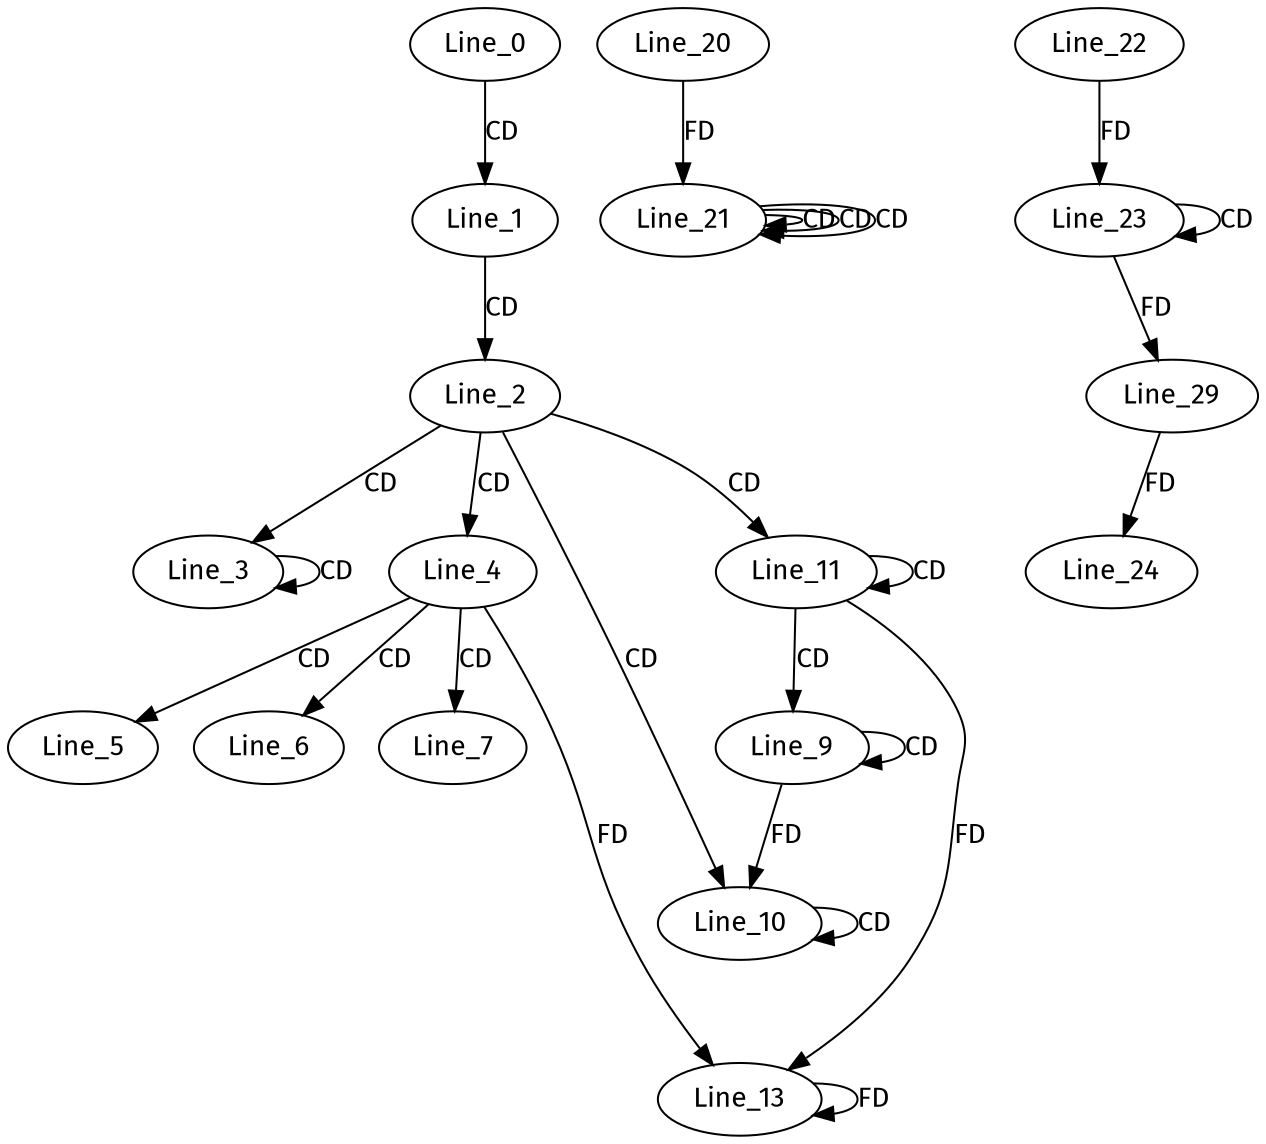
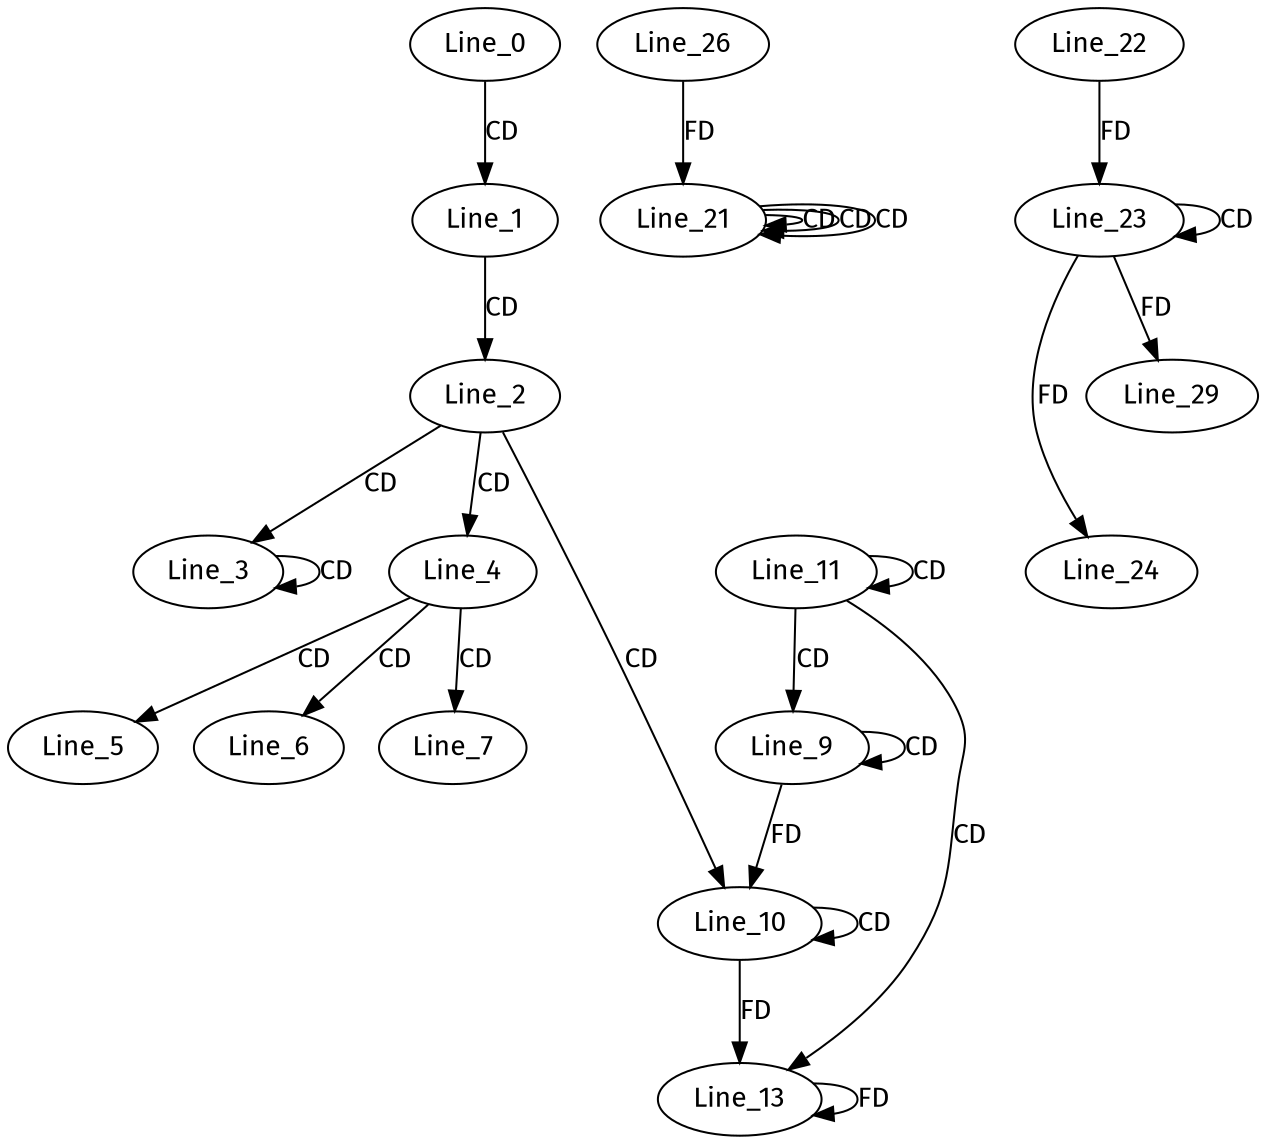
(683, 44) -> (683, 44)
(660, 454) -> none
(1145, 475) -> (1033, 388)
(588, 830) -> (740, 1001)
(970, 836) -> (970, 836)
